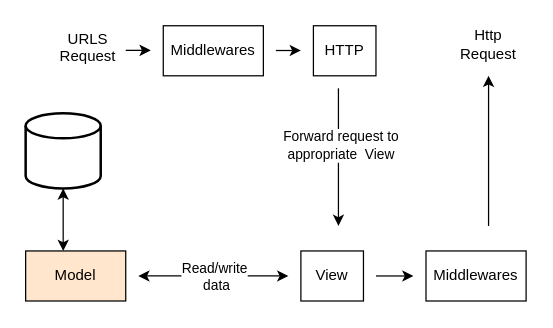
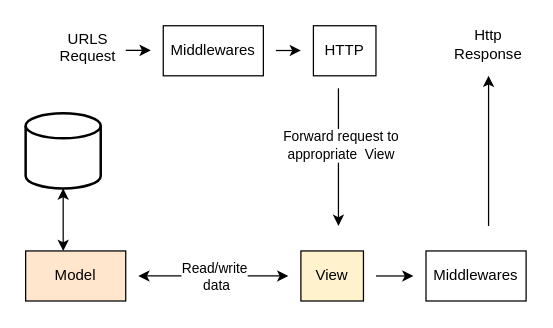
(488, 44) -> (488, 44)
(332, 276) -> (332, 276)
